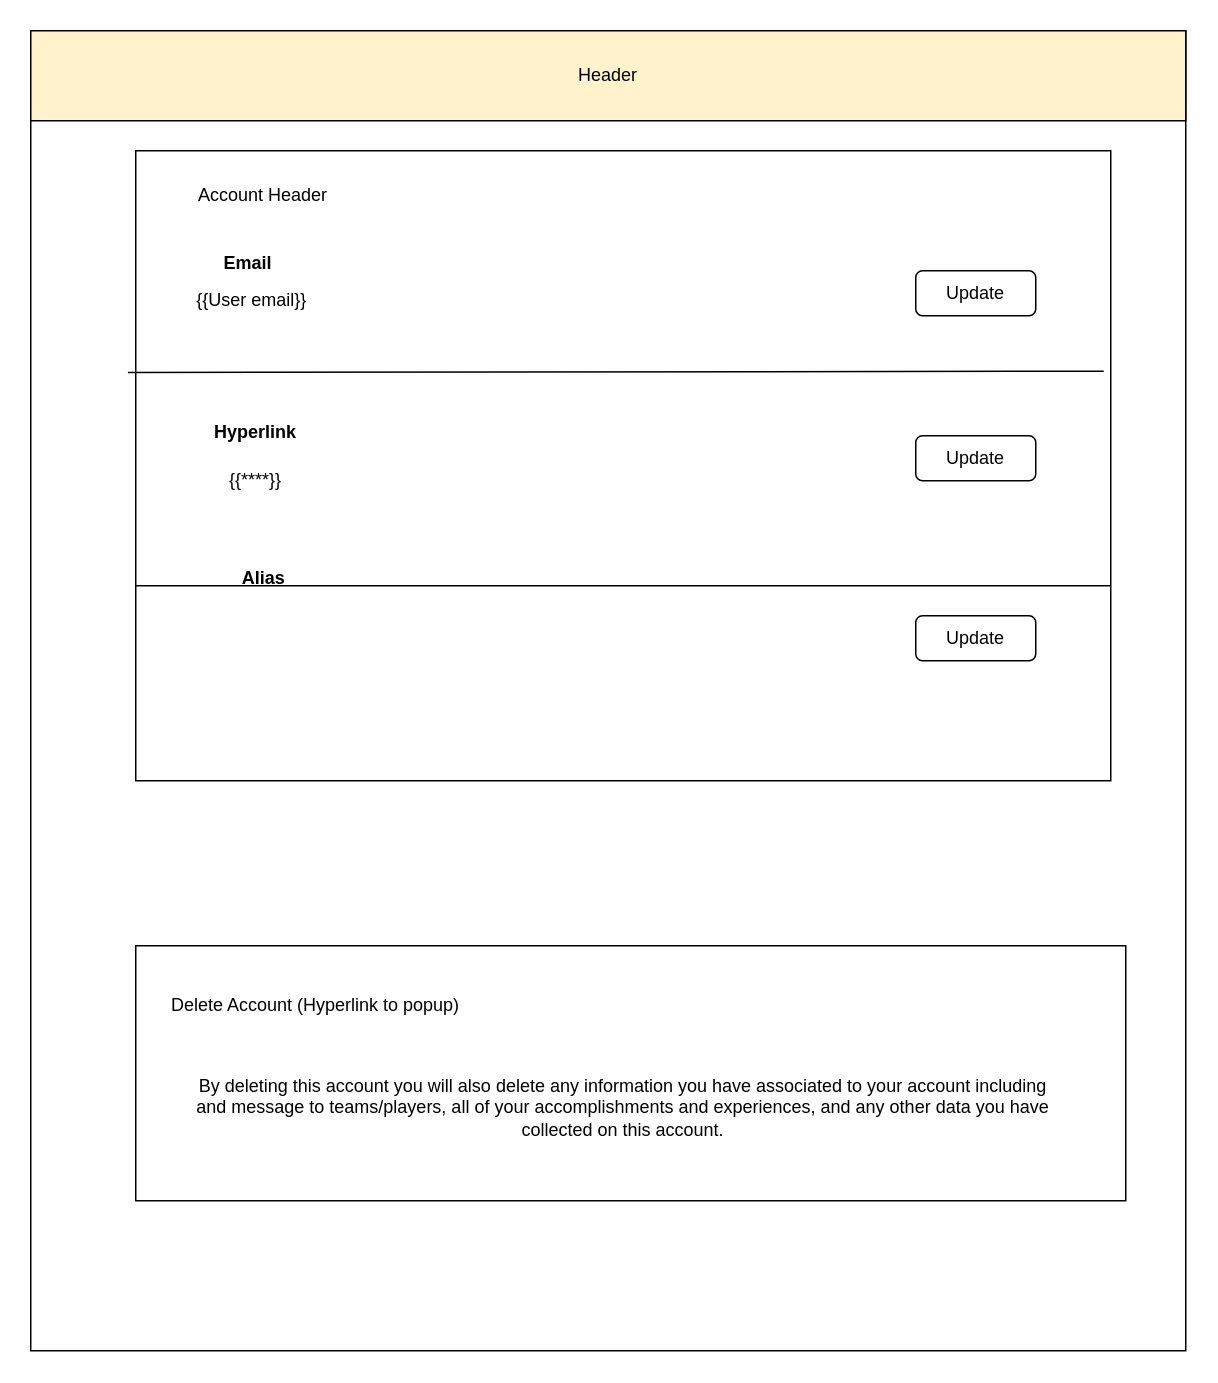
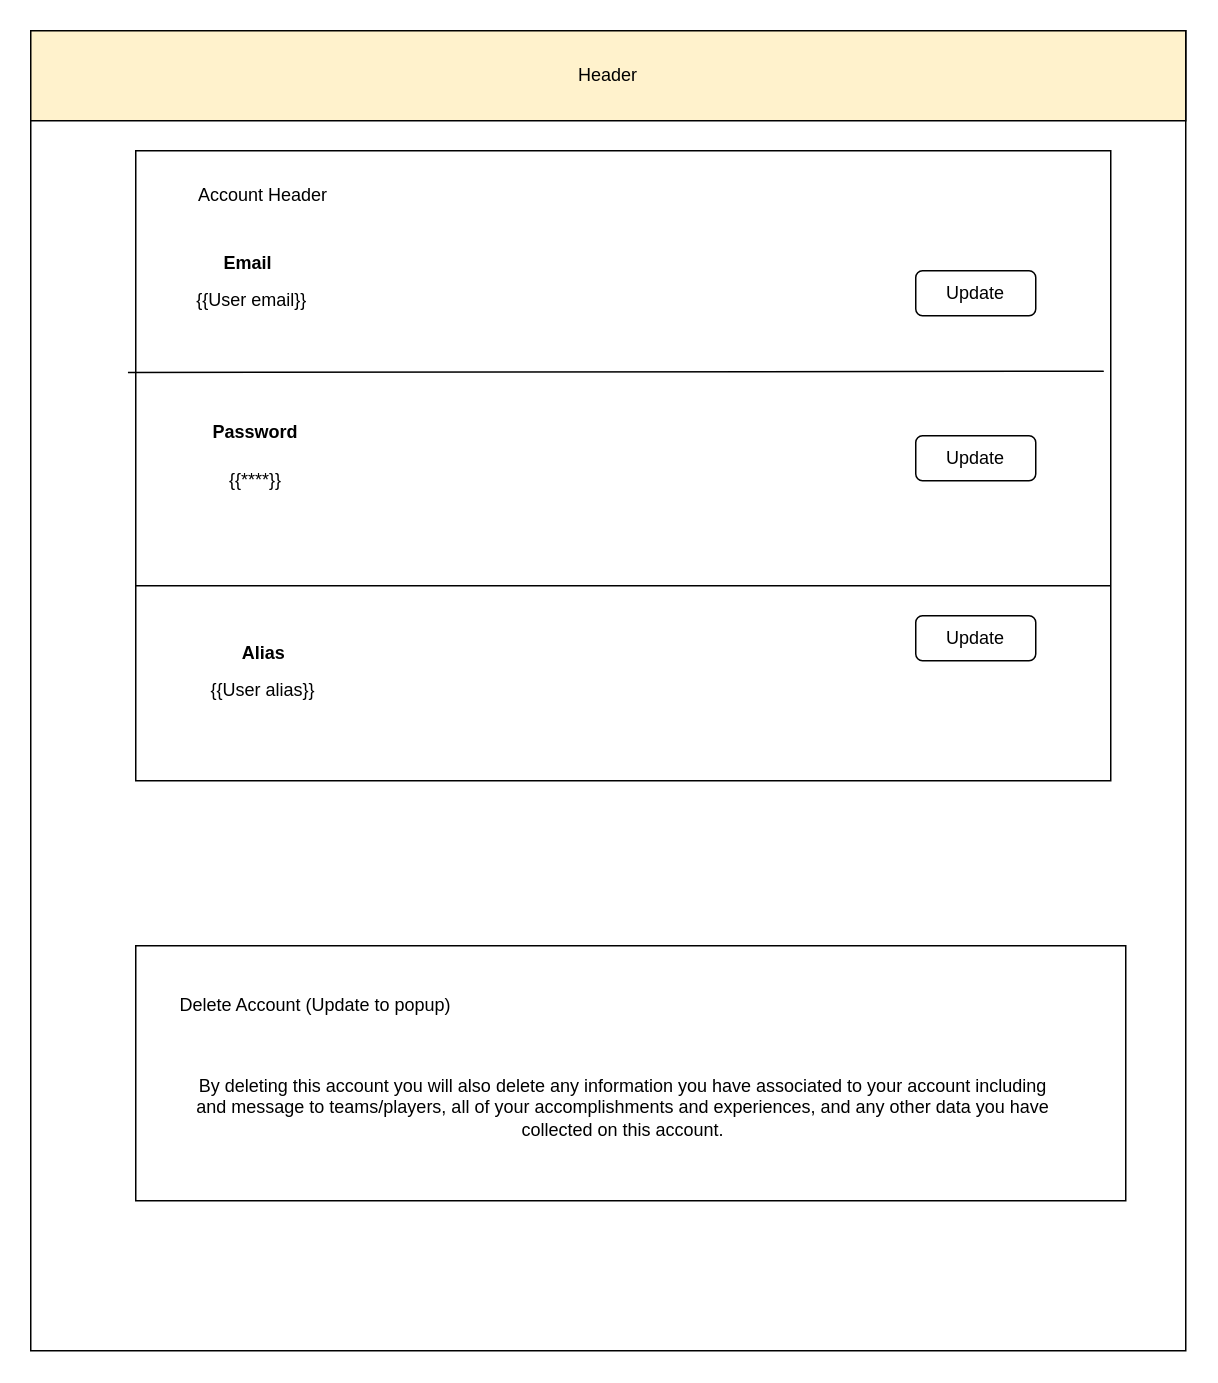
(256, 433) -> (256, 433)
(263, 578) -> (263, 653)
none -> (263, 691)
(316, 1006) -> (316, 1006)
